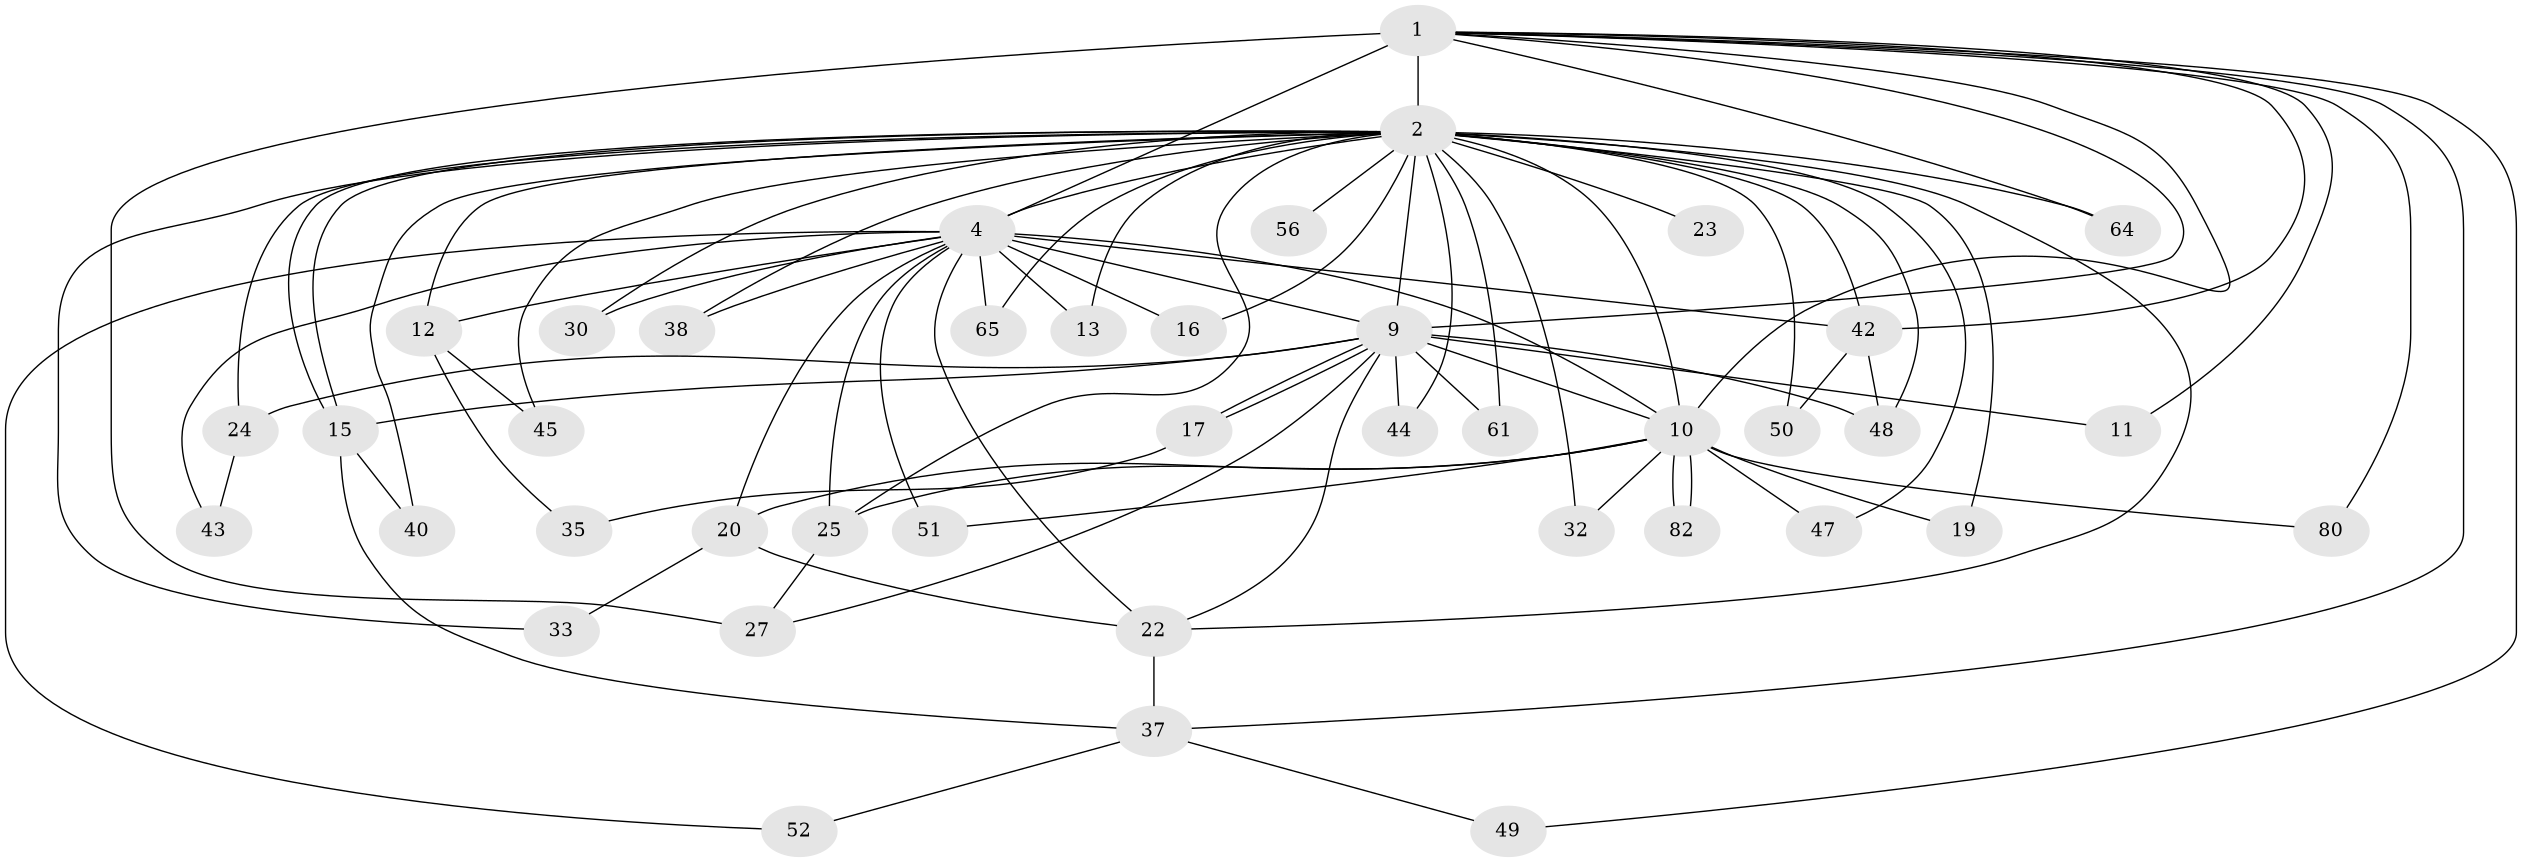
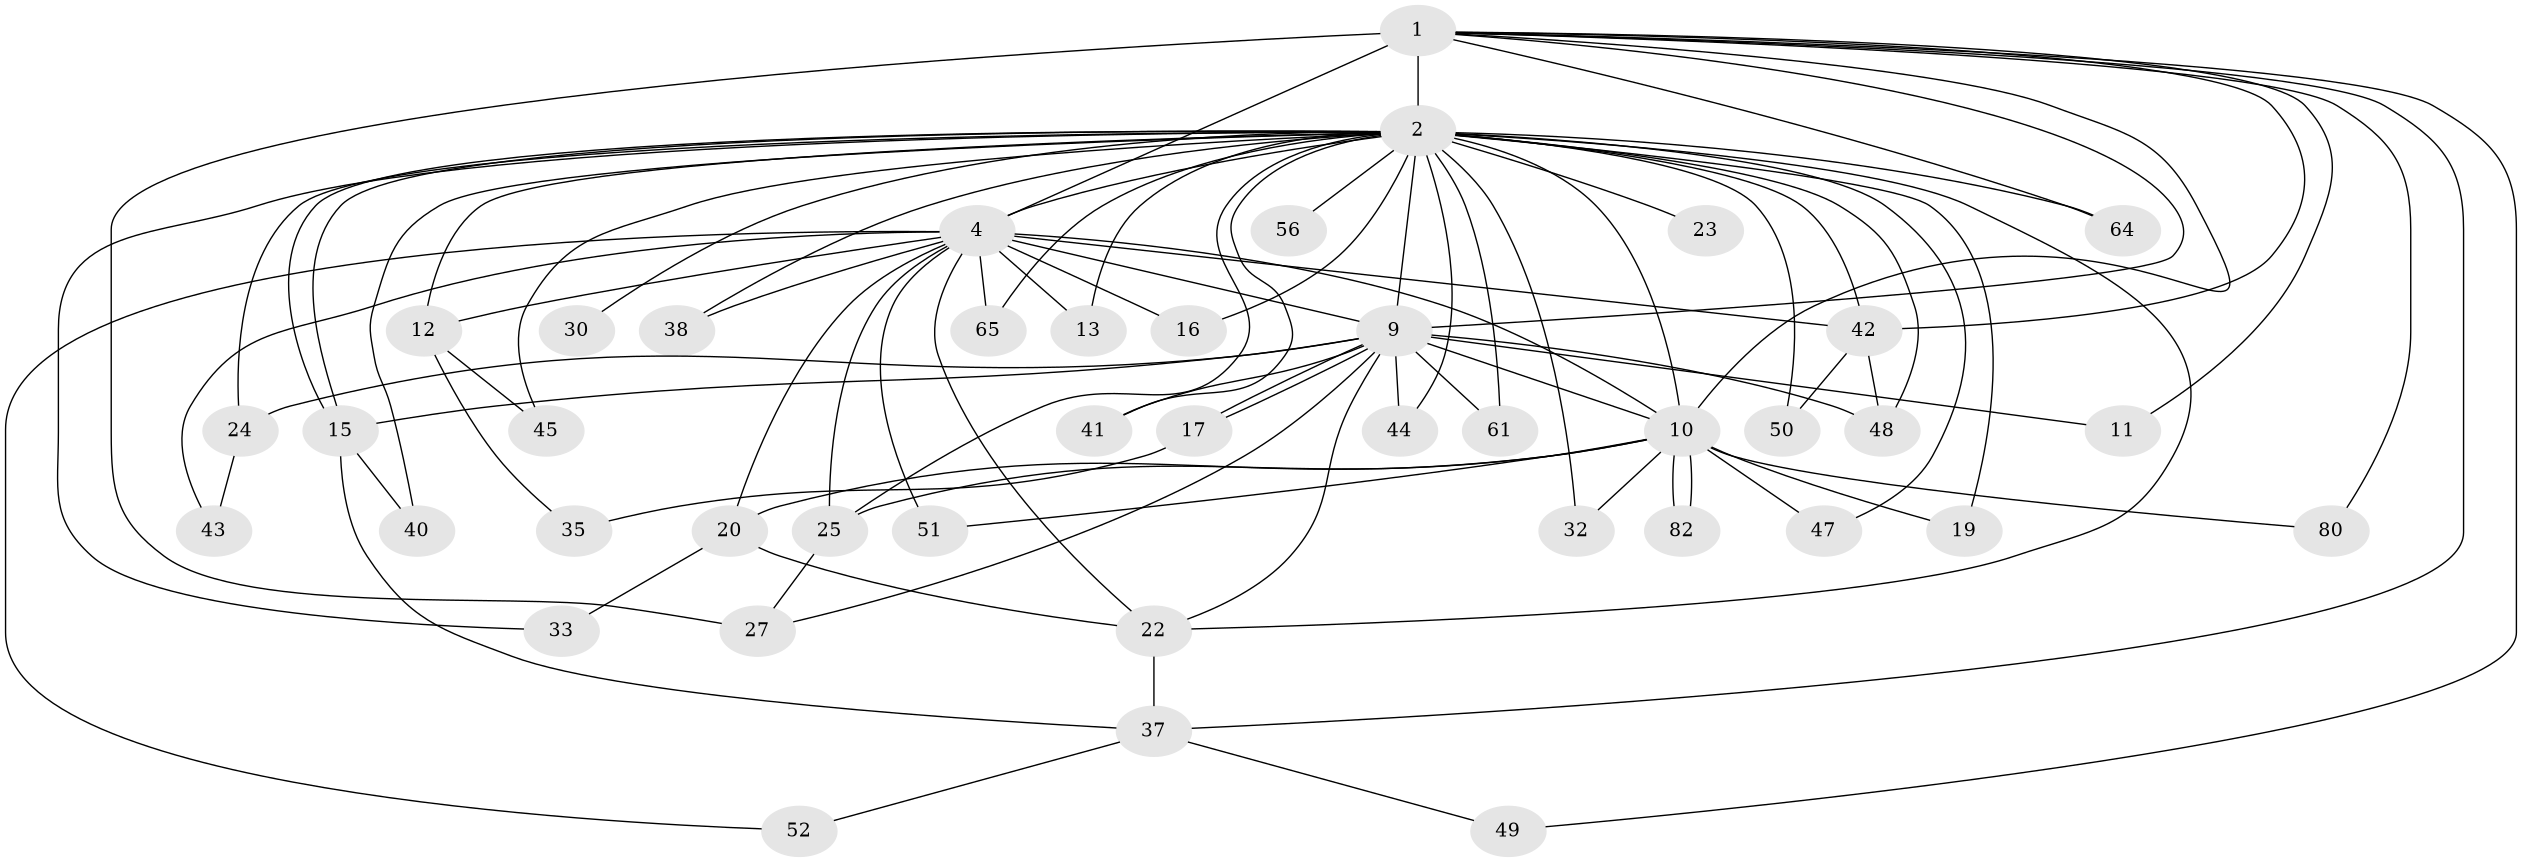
(704, 283) -> none
none -> (1094, 431)
